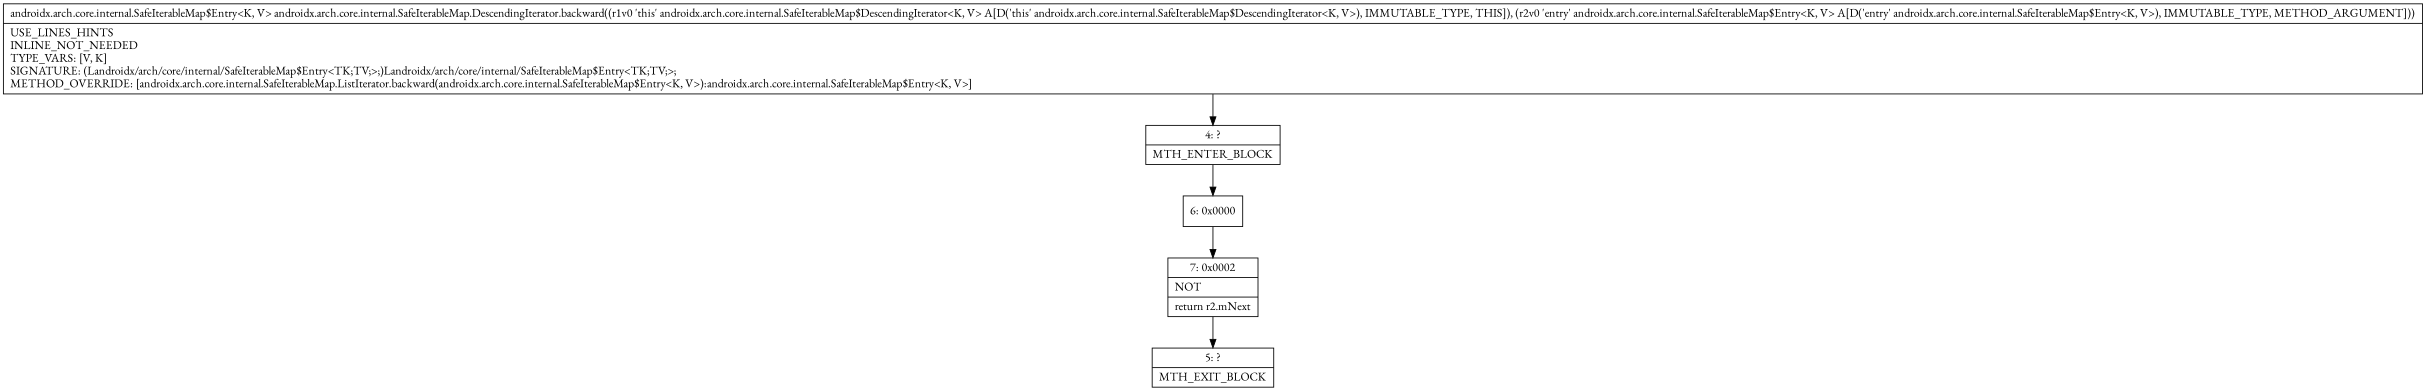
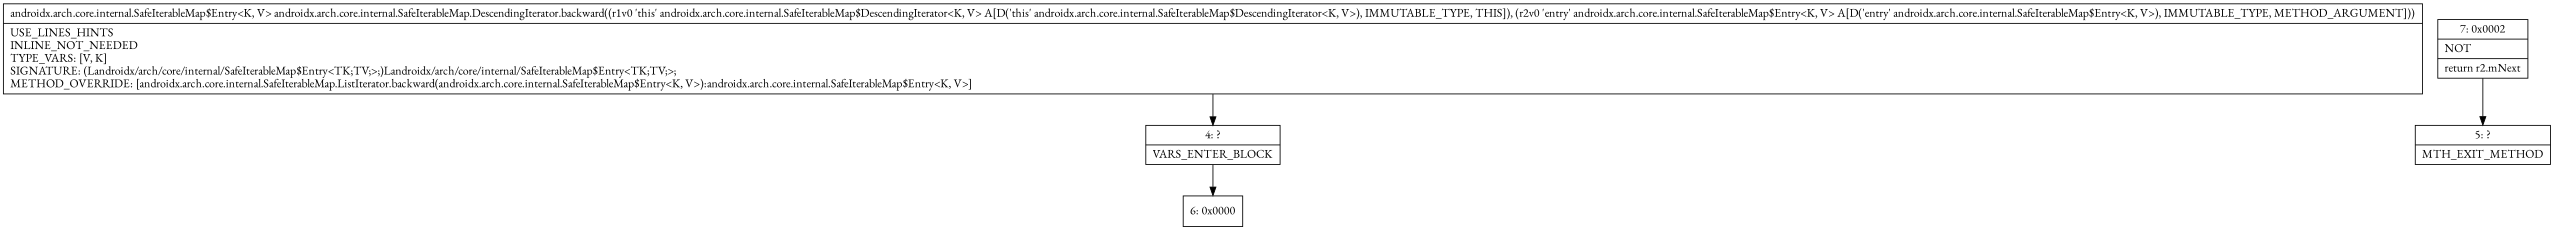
(1213, 154) -> (1213, 154)
(1213, 238) -> none
(1213, 377) -> (2483, 154)
